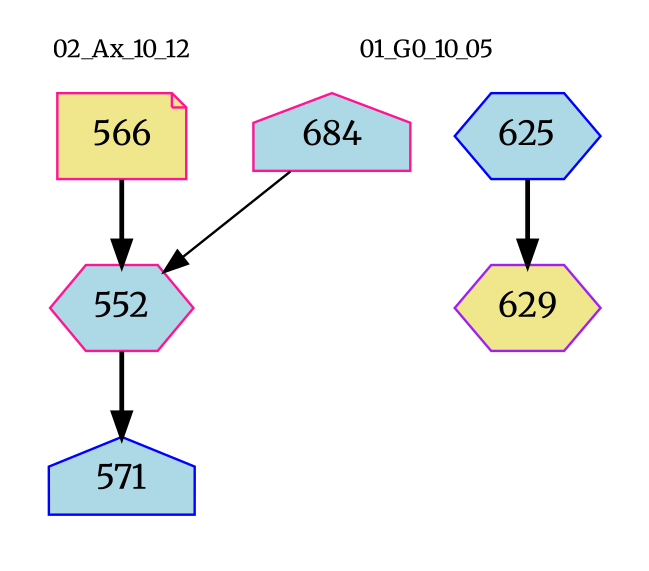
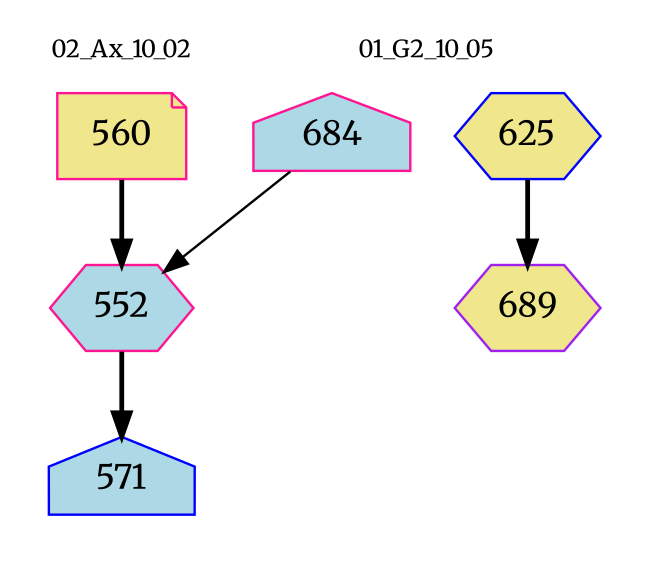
(122, 51) -> (122, 51)
(427, 51) -> (427, 51)
(122, 136) -> (122, 136)
(528, 136) -> (528, 136)
(528, 308) -> (528, 308)
